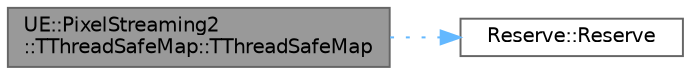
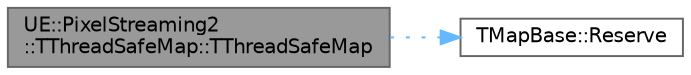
(572, 37) -> (572, 37)
